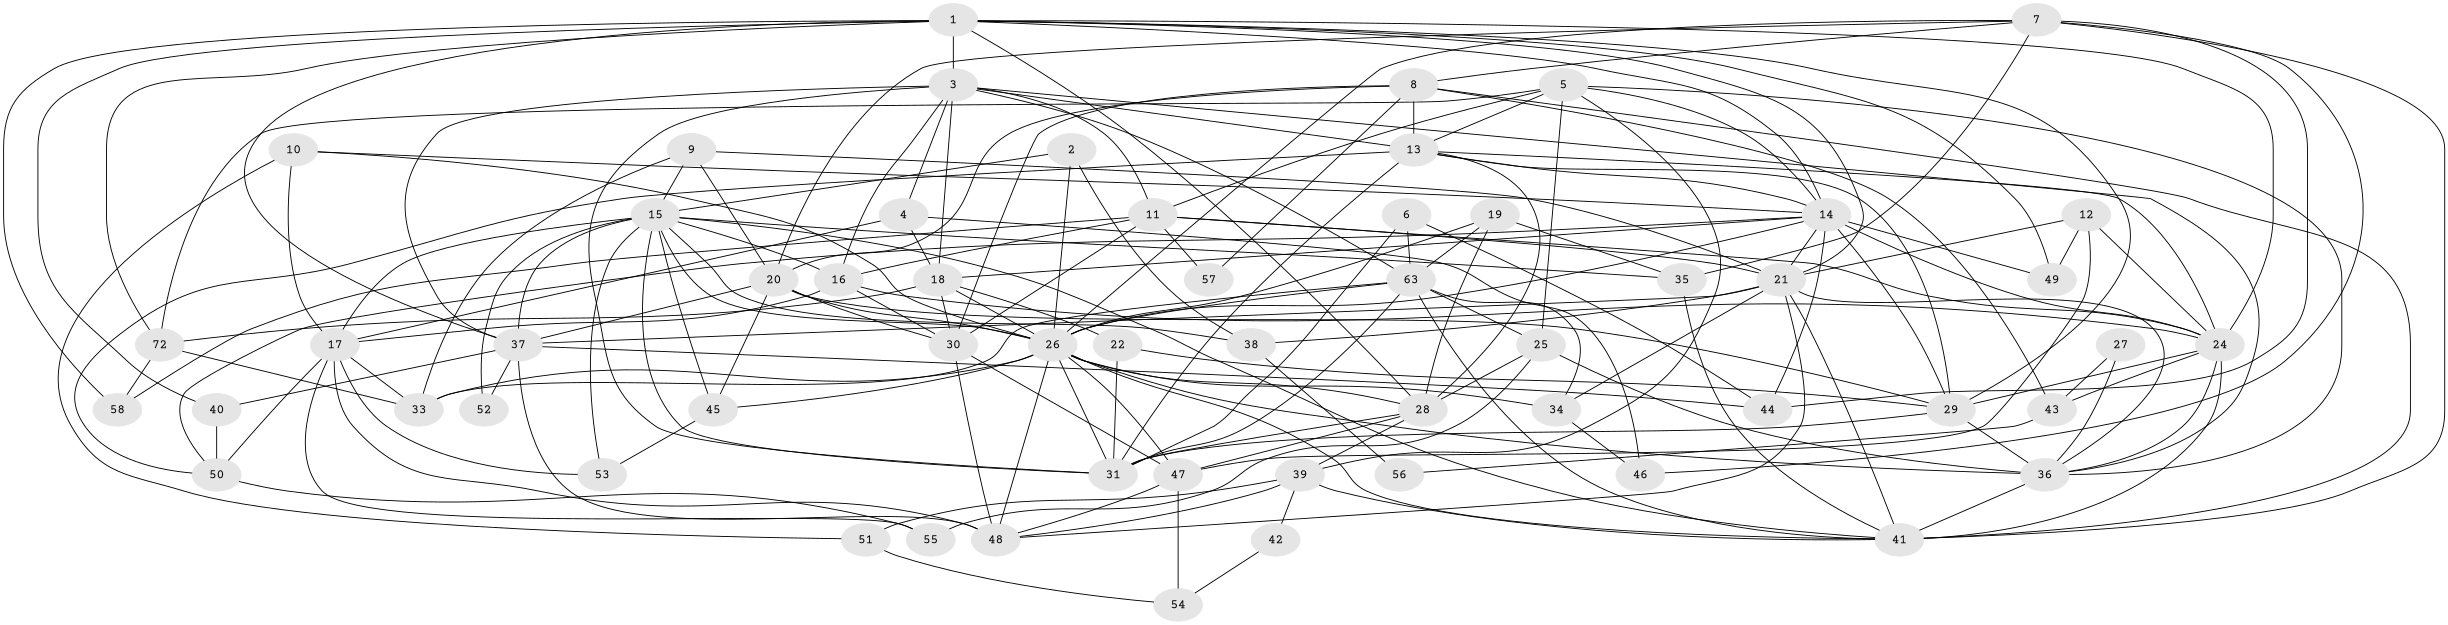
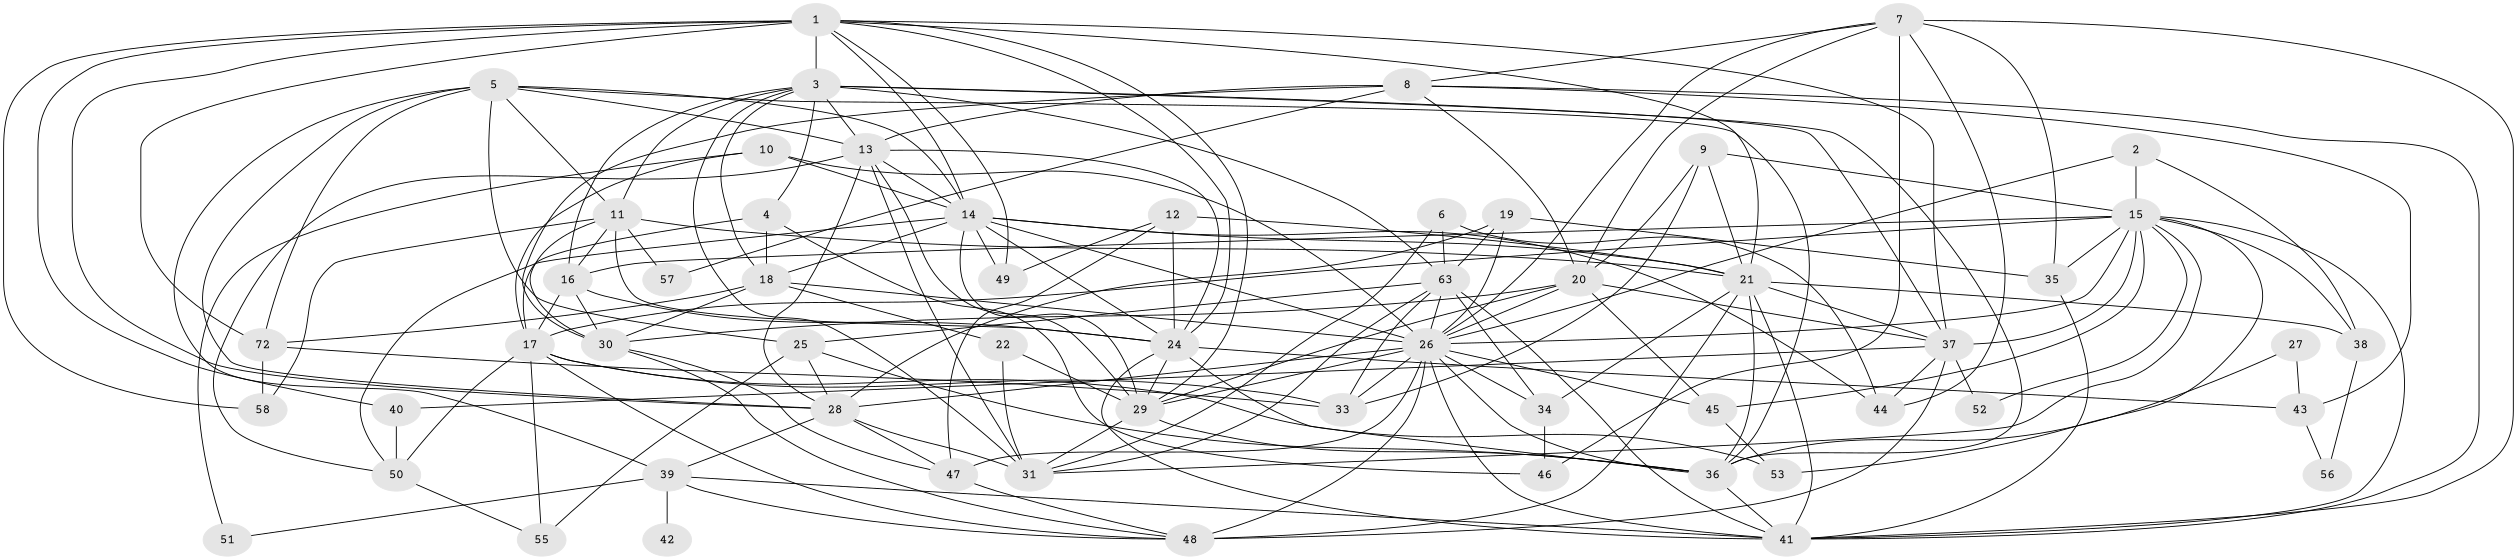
none -> (230, 361)
(1083, 410) -> (1277, 379)
(1178, 605) -> none
